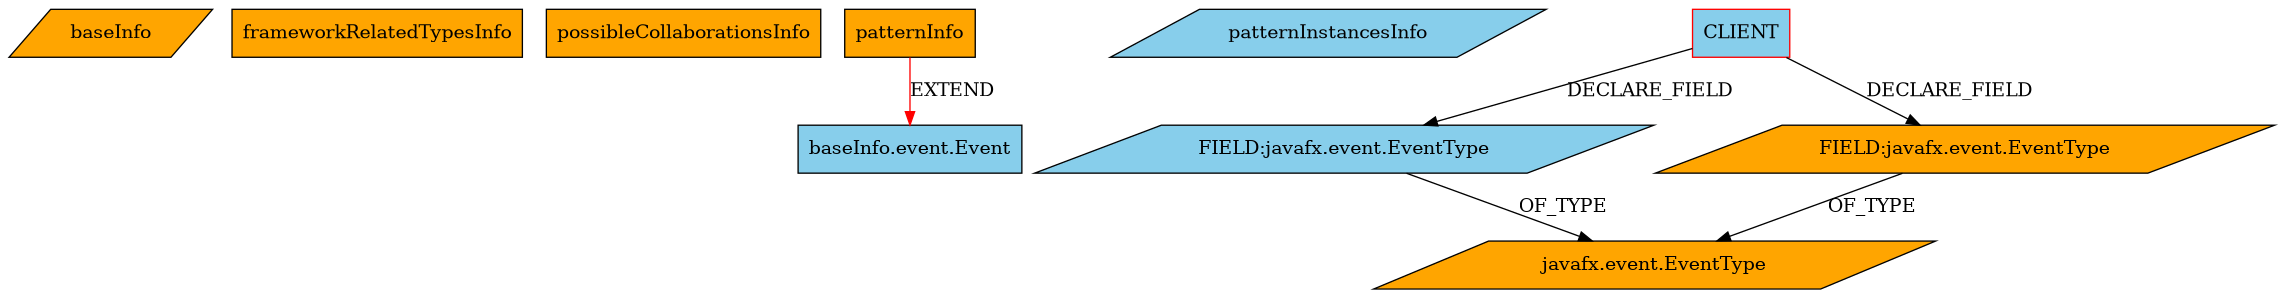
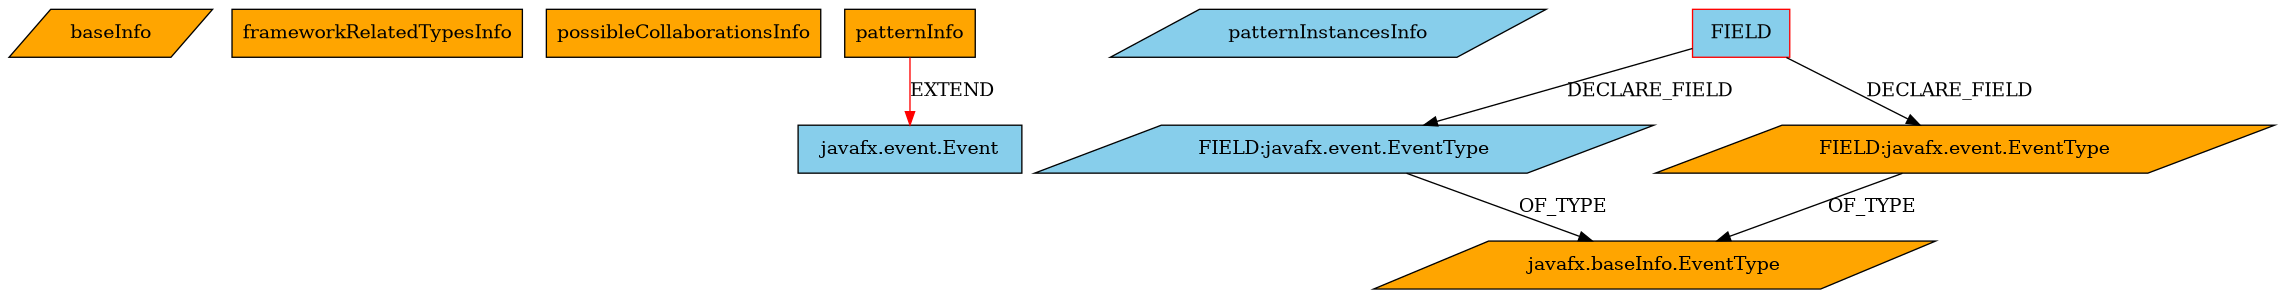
(1741, 33) -> (1741, 33)
(910, 149) -> (910, 149)
(1655, 265) -> (1655, 265)
